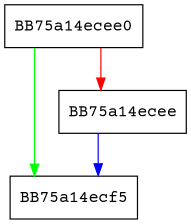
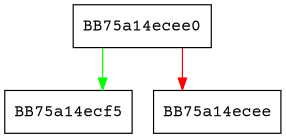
(98, 149) -> none
